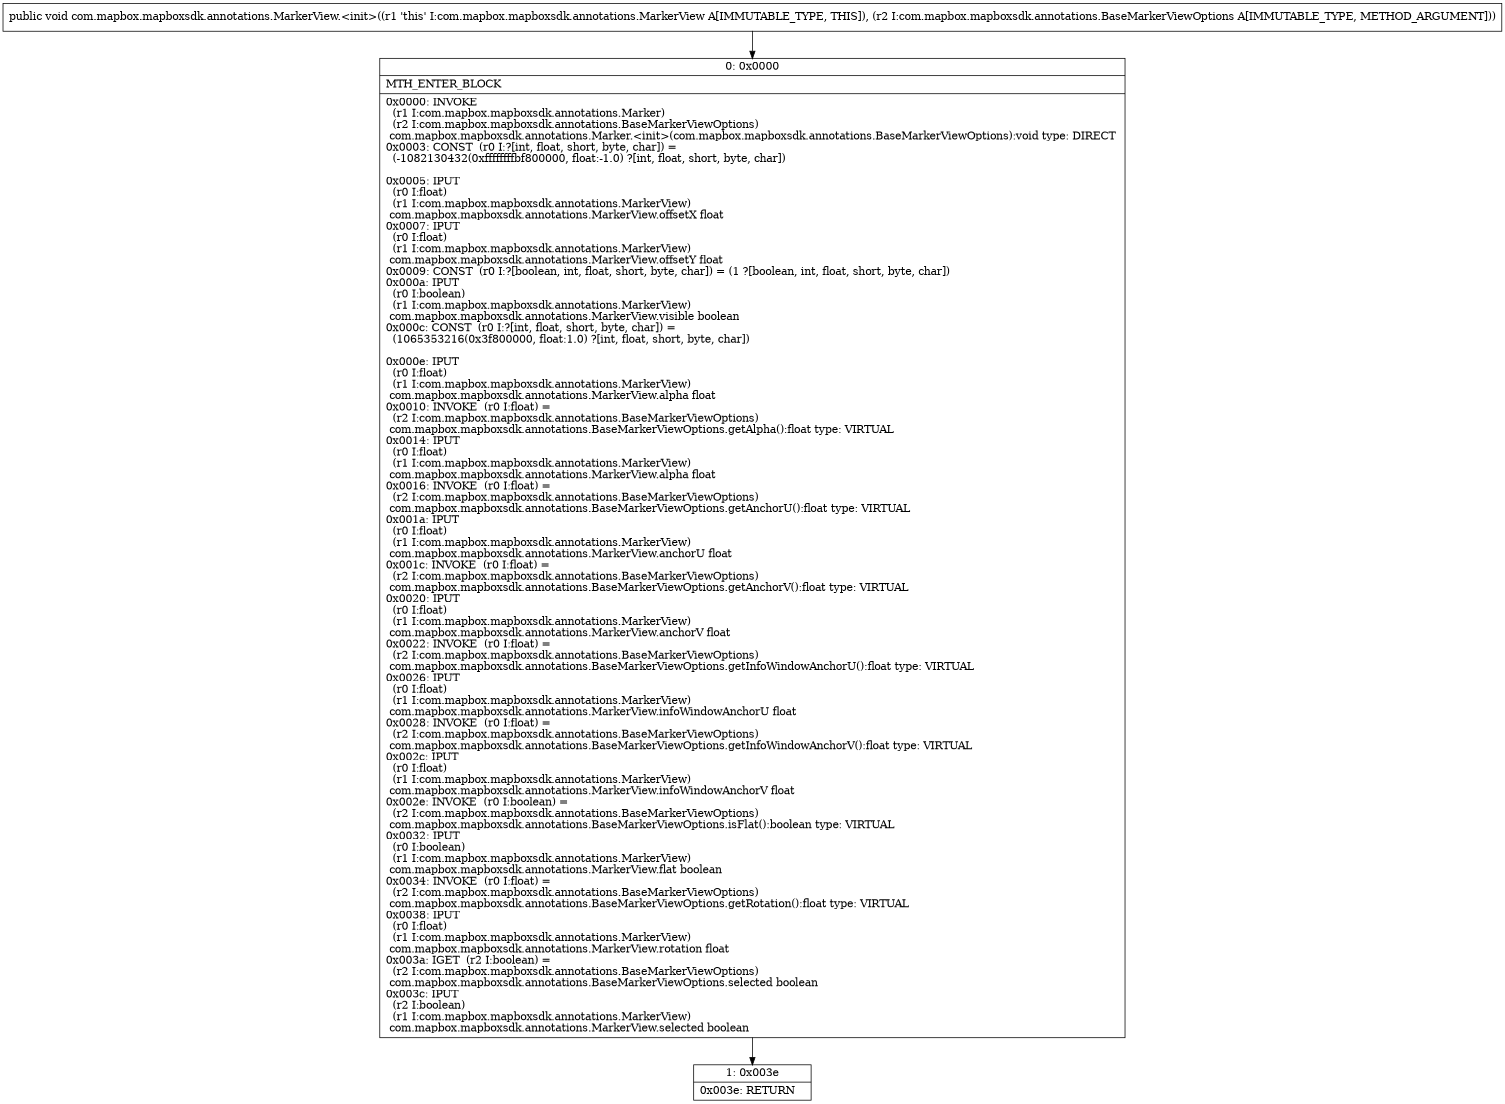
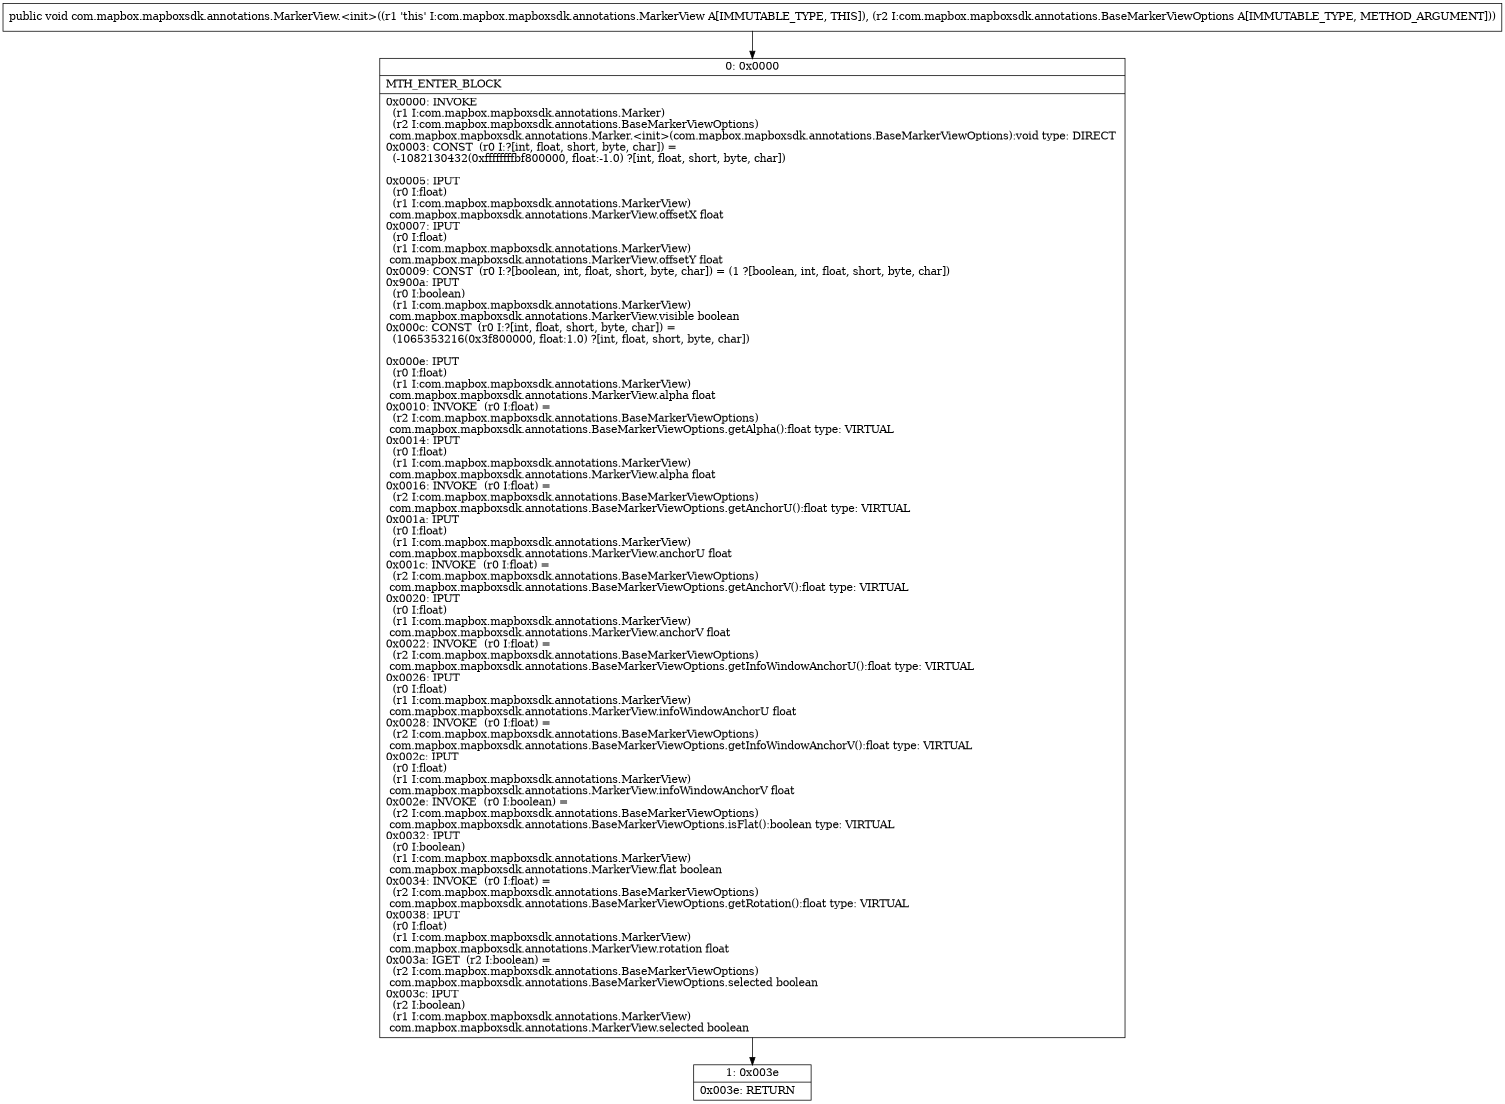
(426, 283) -> (426, 283)
